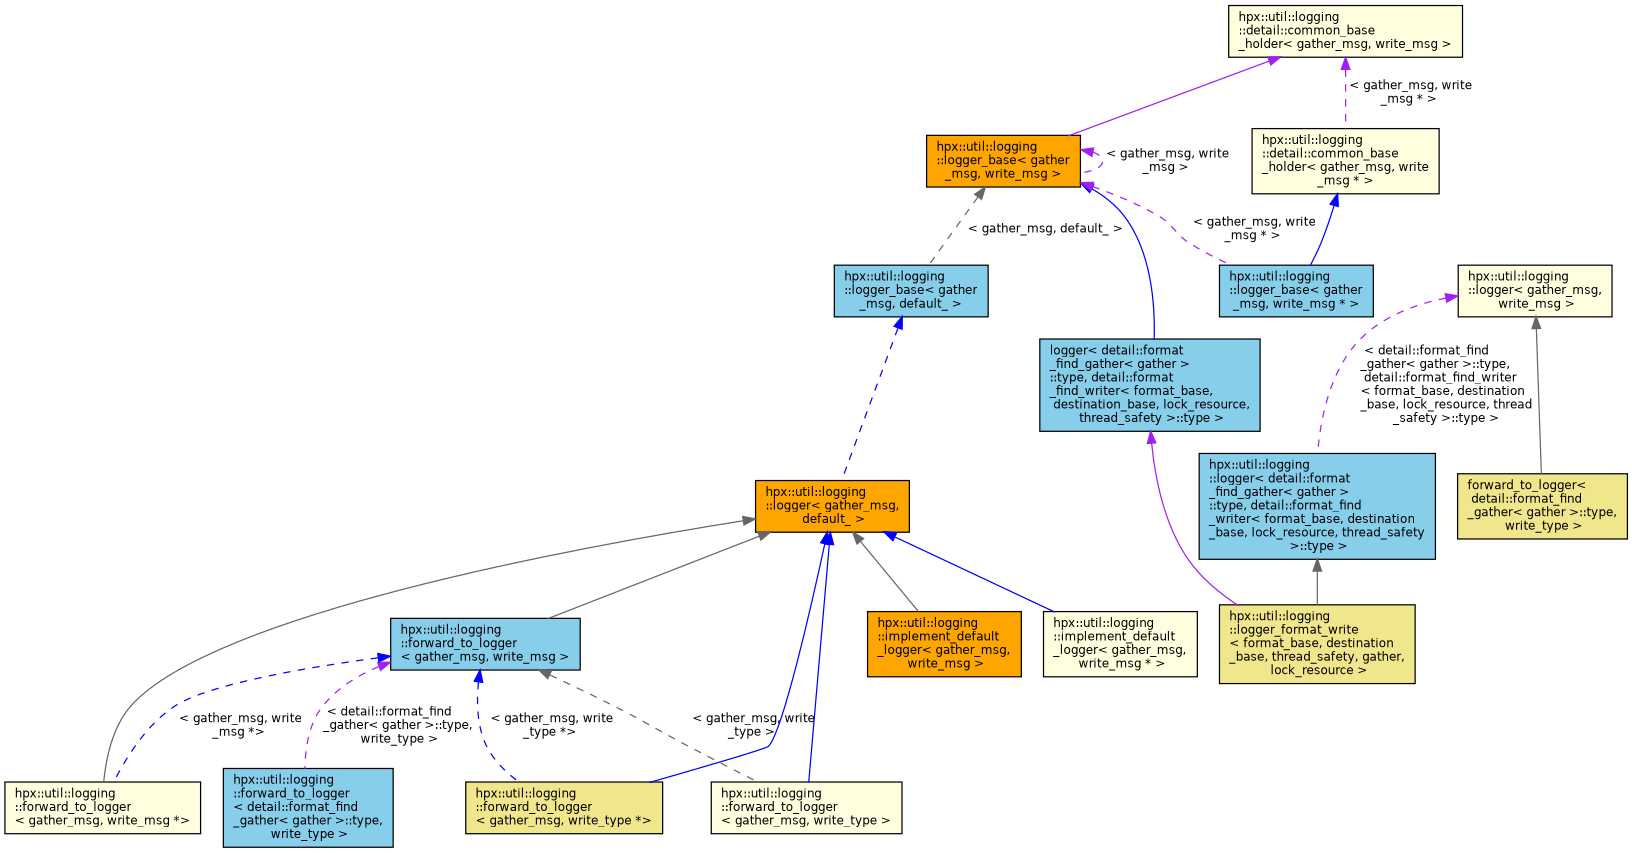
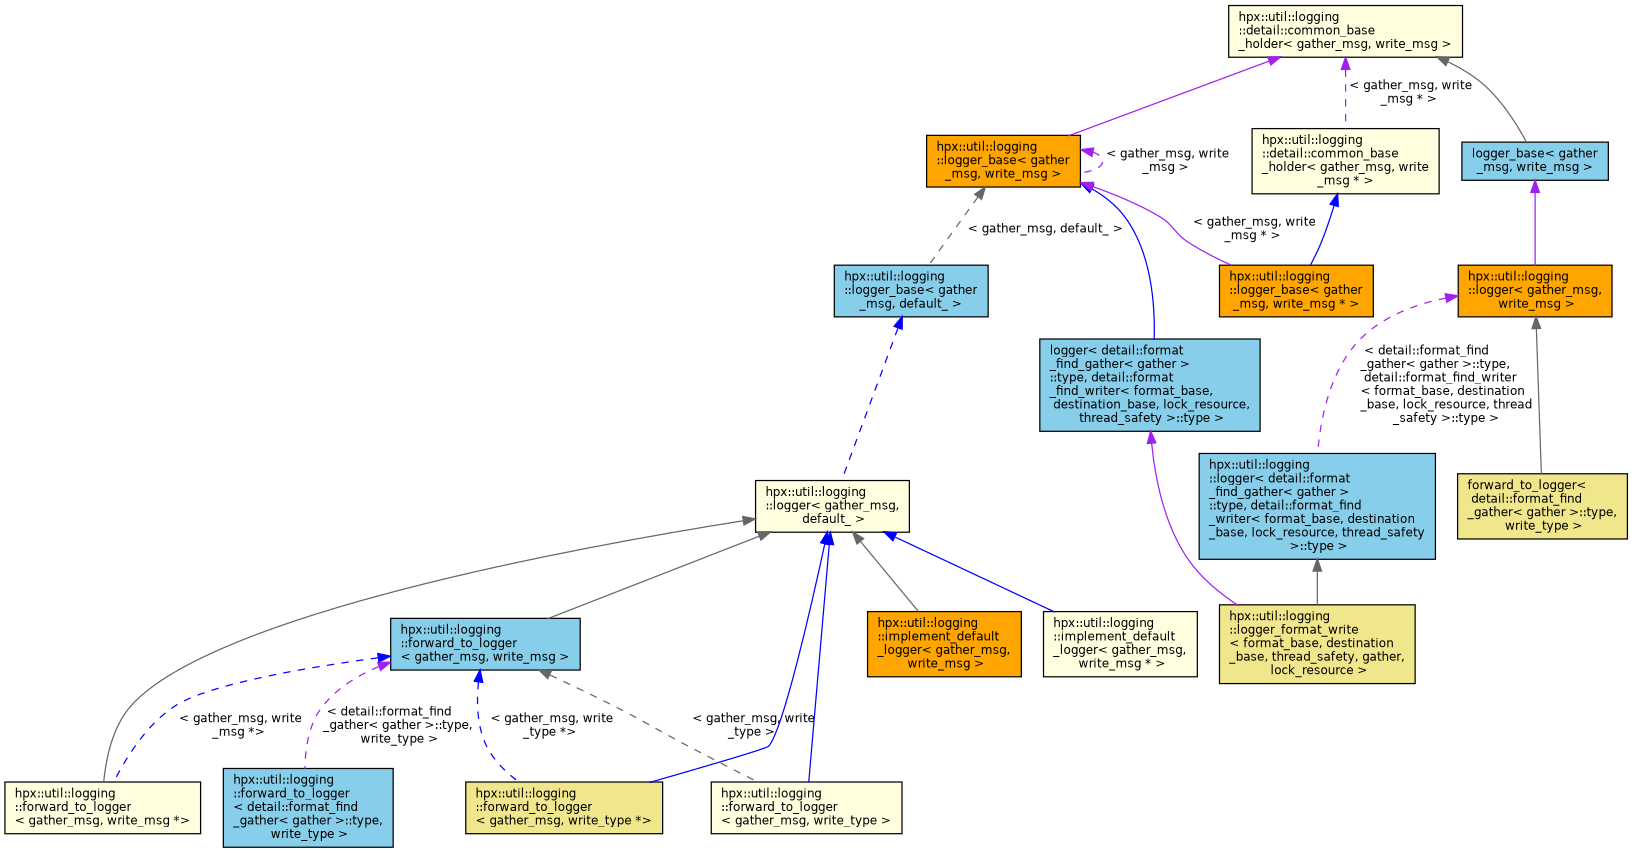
none -> (1535, 161)
(1166, 221) -> (1166, 221)
(1296, 291) -> (1296, 291)
(1535, 291) -> (1535, 291)
(832, 506) -> (832, 506)
